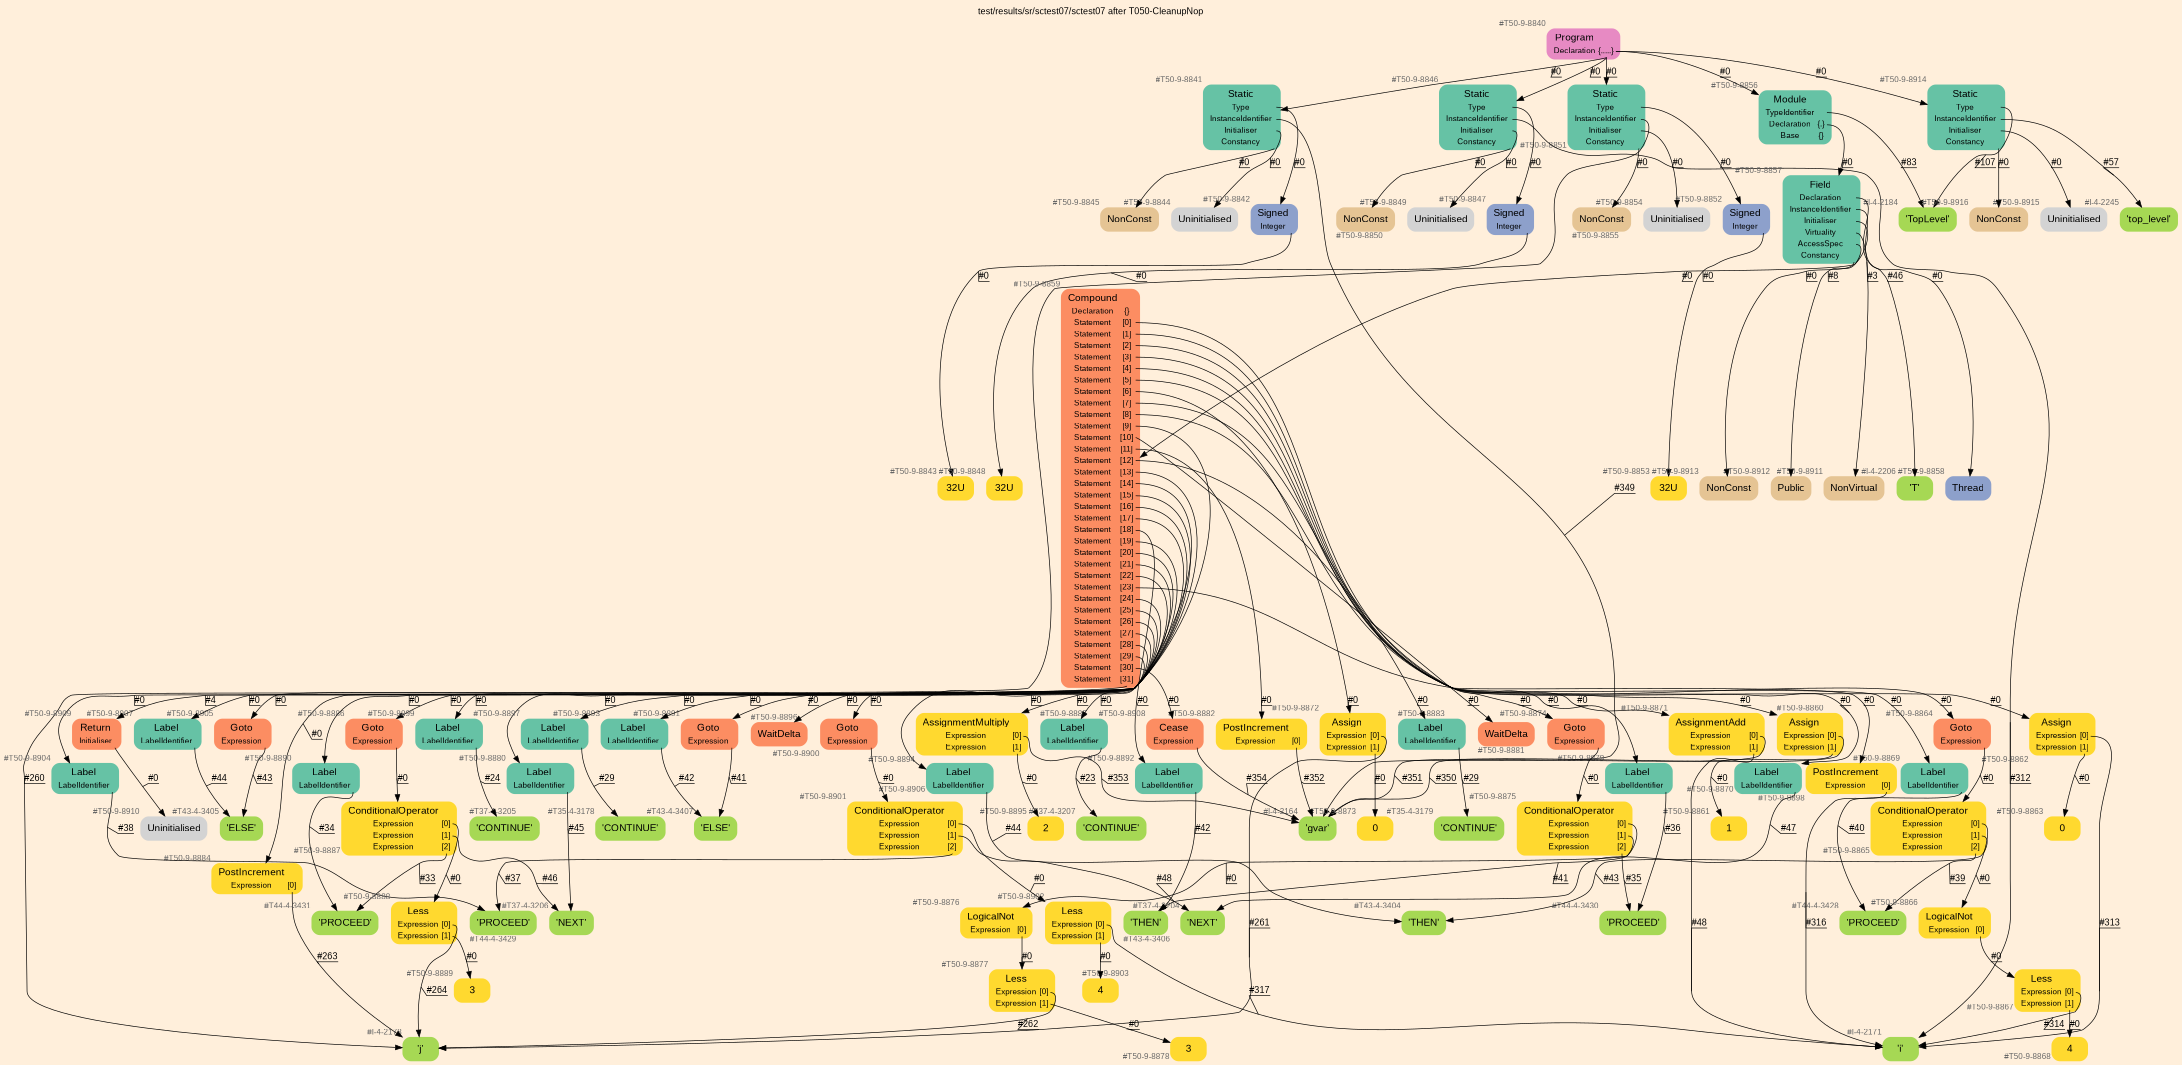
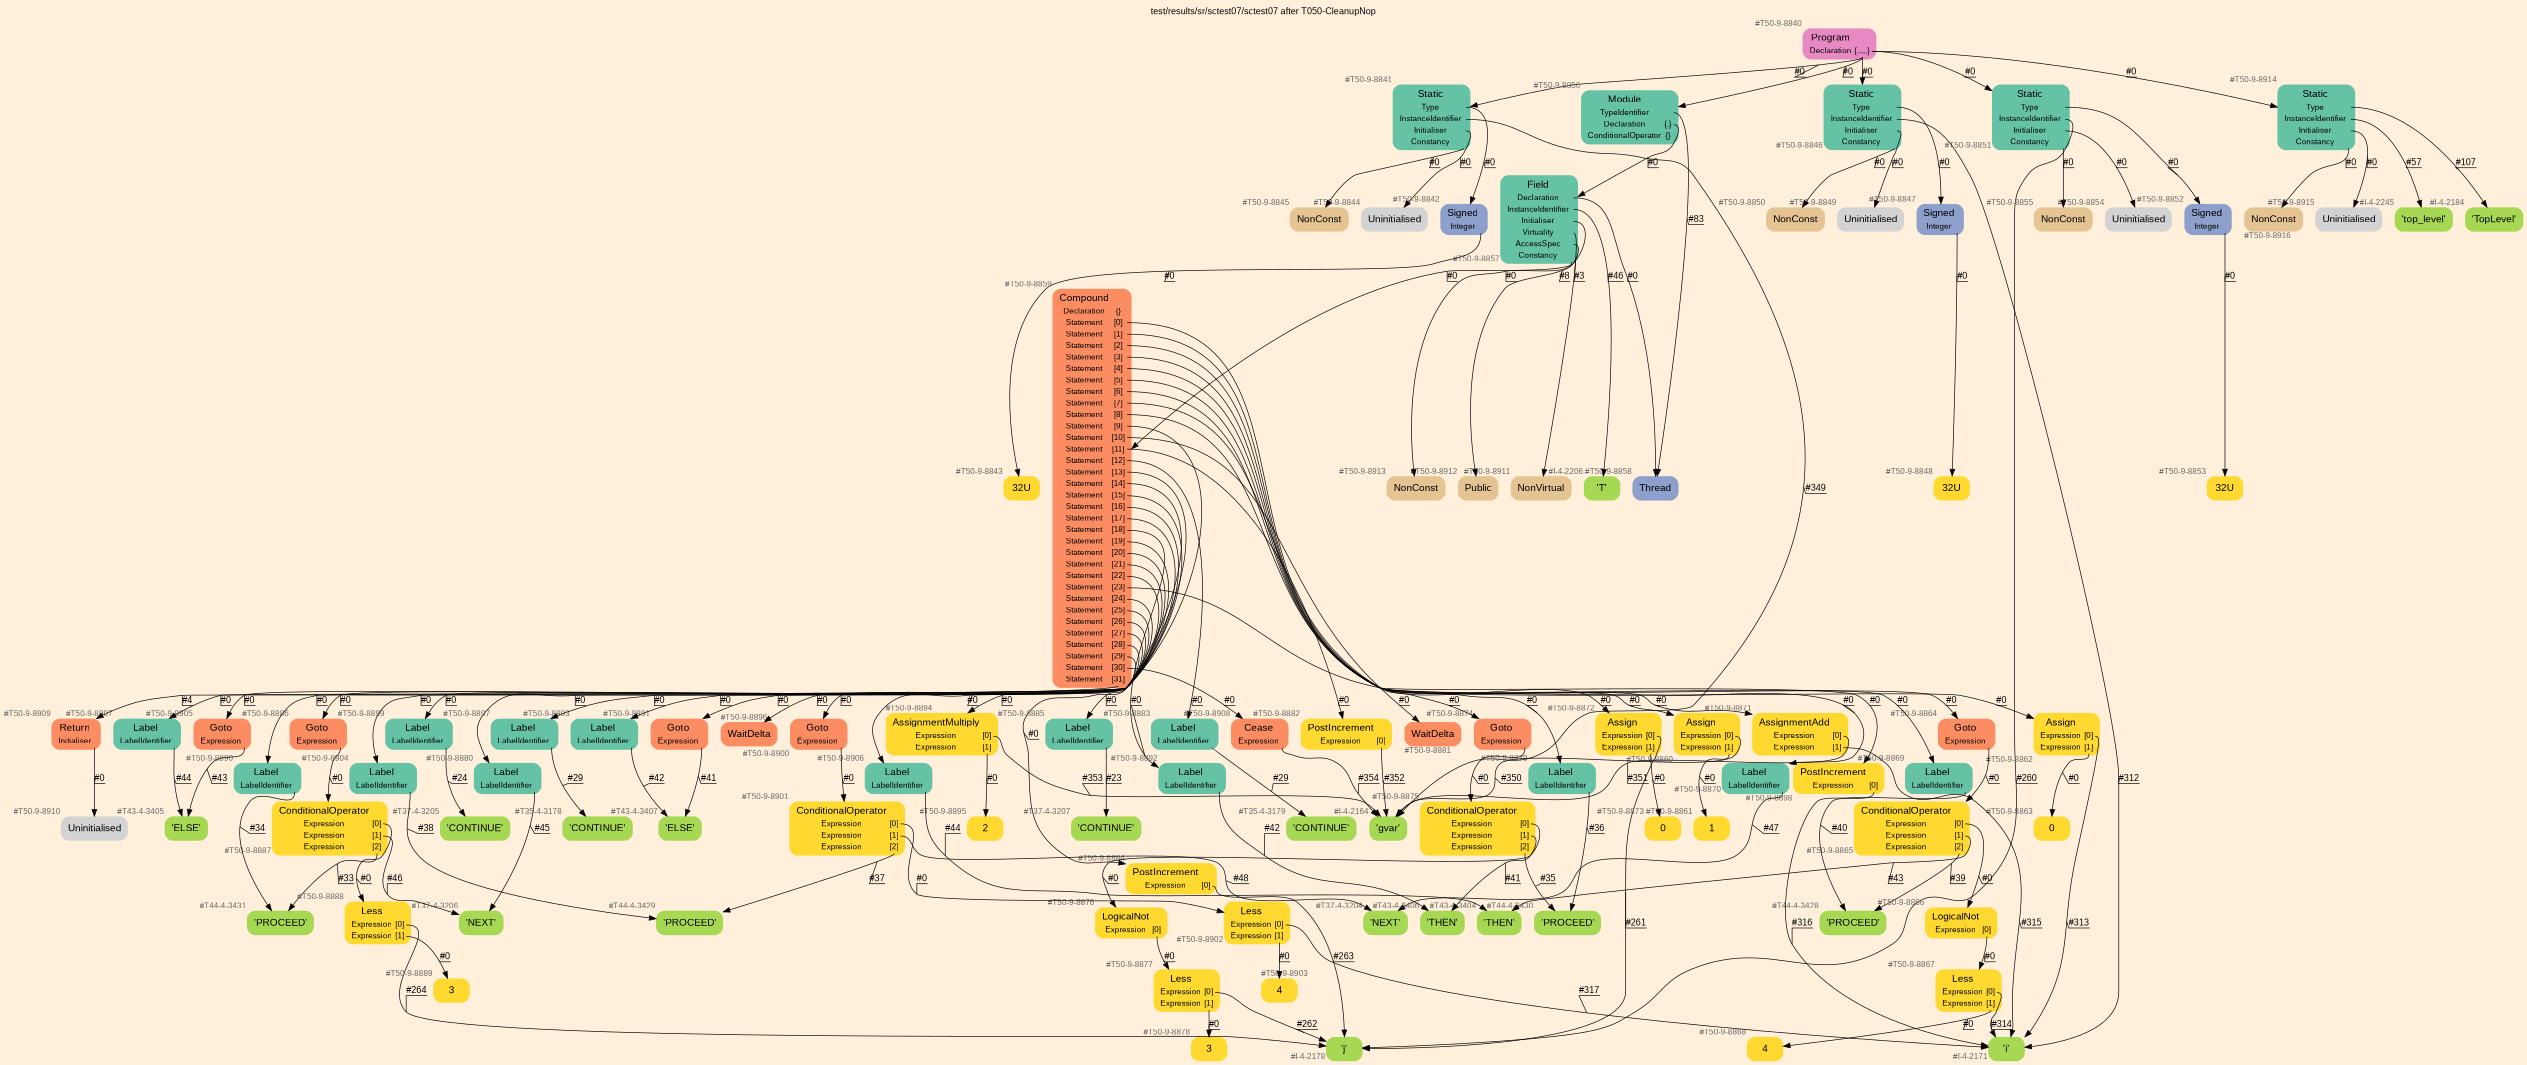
(1790, 136) -> (1625, 136)
(1885, 144) -> (1681, 290)
(1699, 923) -> (2032, 923)
